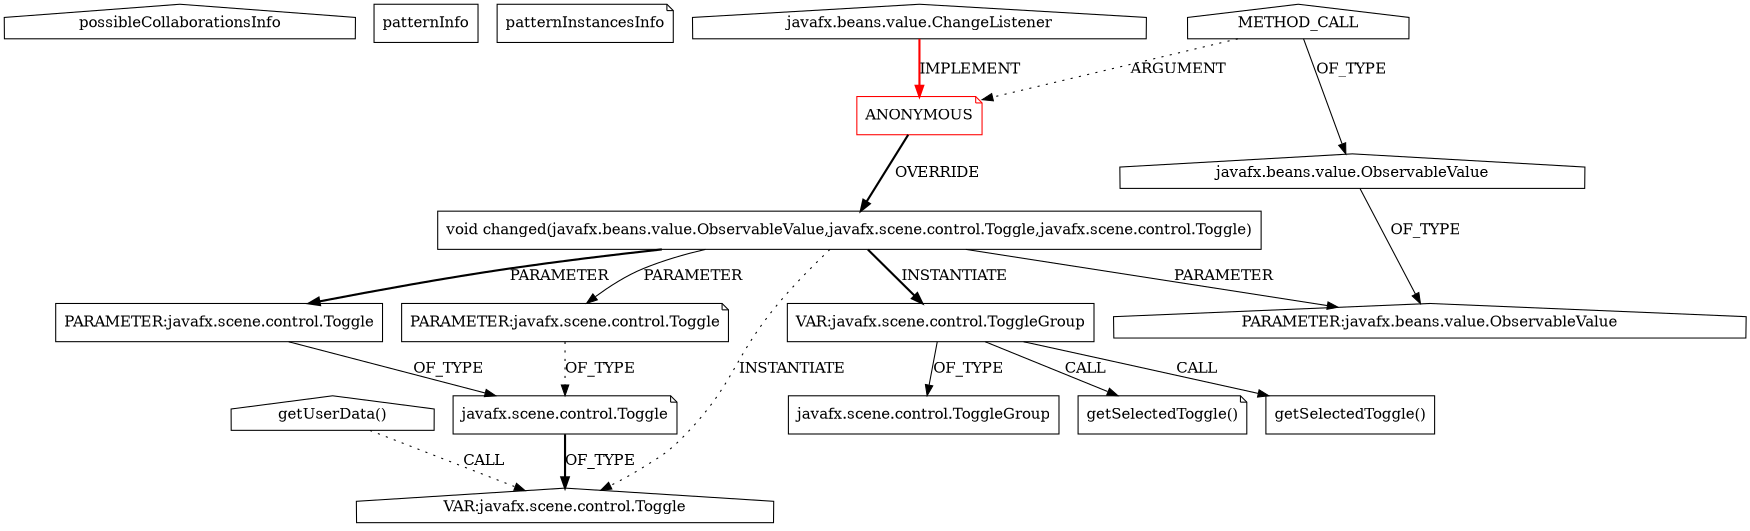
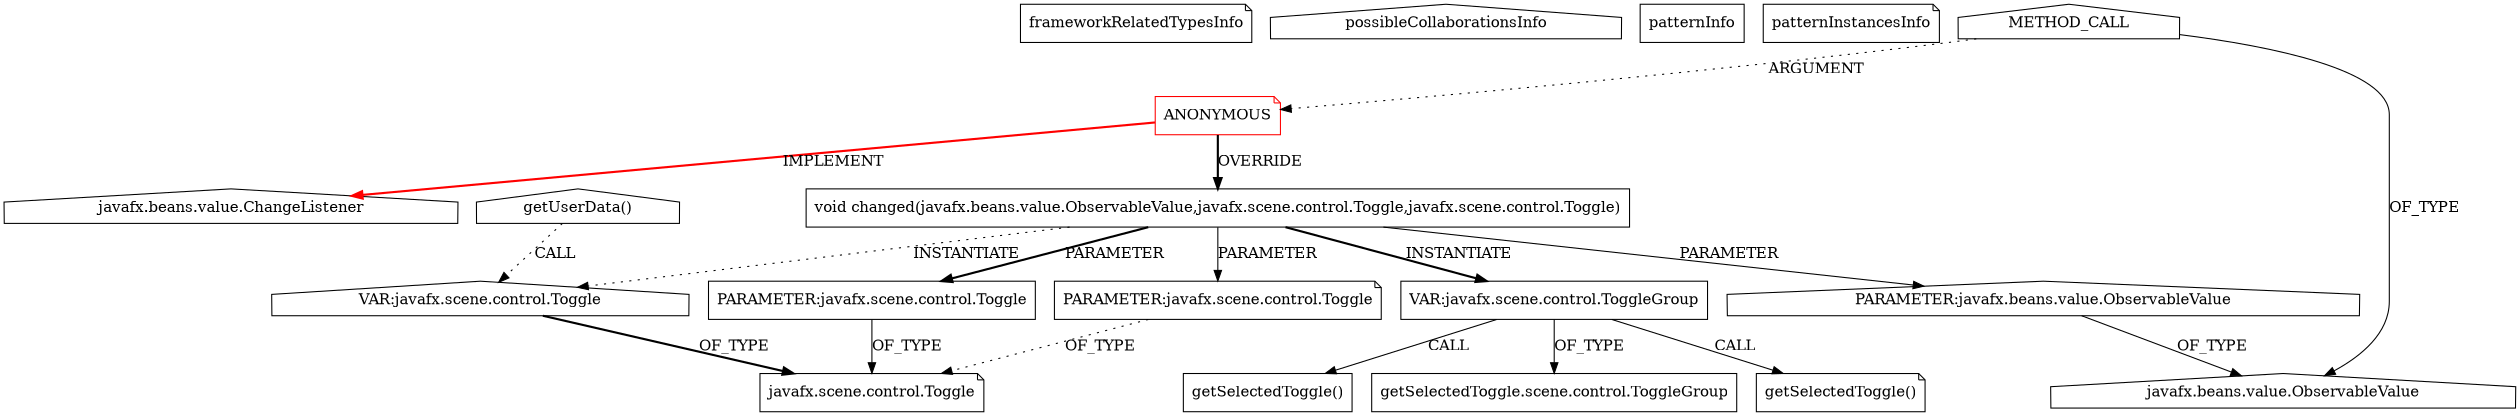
none -> (1136, 23)
(919, 62) -> (759, 159)
(1388, 241) -> (2156, 344)
(924, 415) -> (1554, 393)
(565, 456) -> (663, 343)
